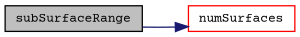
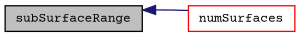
(159, 27) -> (172, 10)
